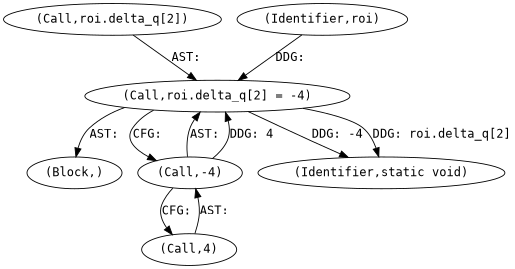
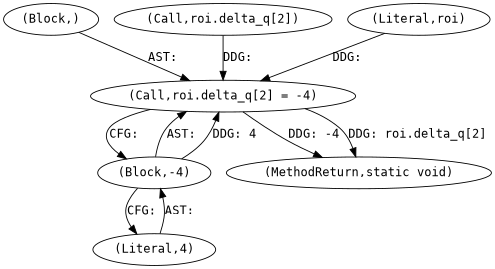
(322, 19) -> (419, 19)
(190, 58) -> (242, 58)
(96, 122) -> (130, 55)
(190, 173) -> (154, 173)
(381, 173) -> (359, 173)
(189, 250) -> (154, 250)
